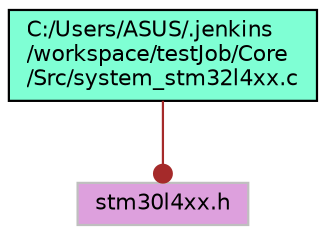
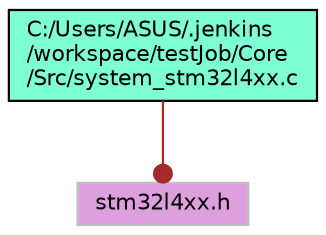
(163, 204) -> (163, 204)
